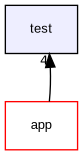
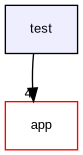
(50, 84) -> (33, 71)
